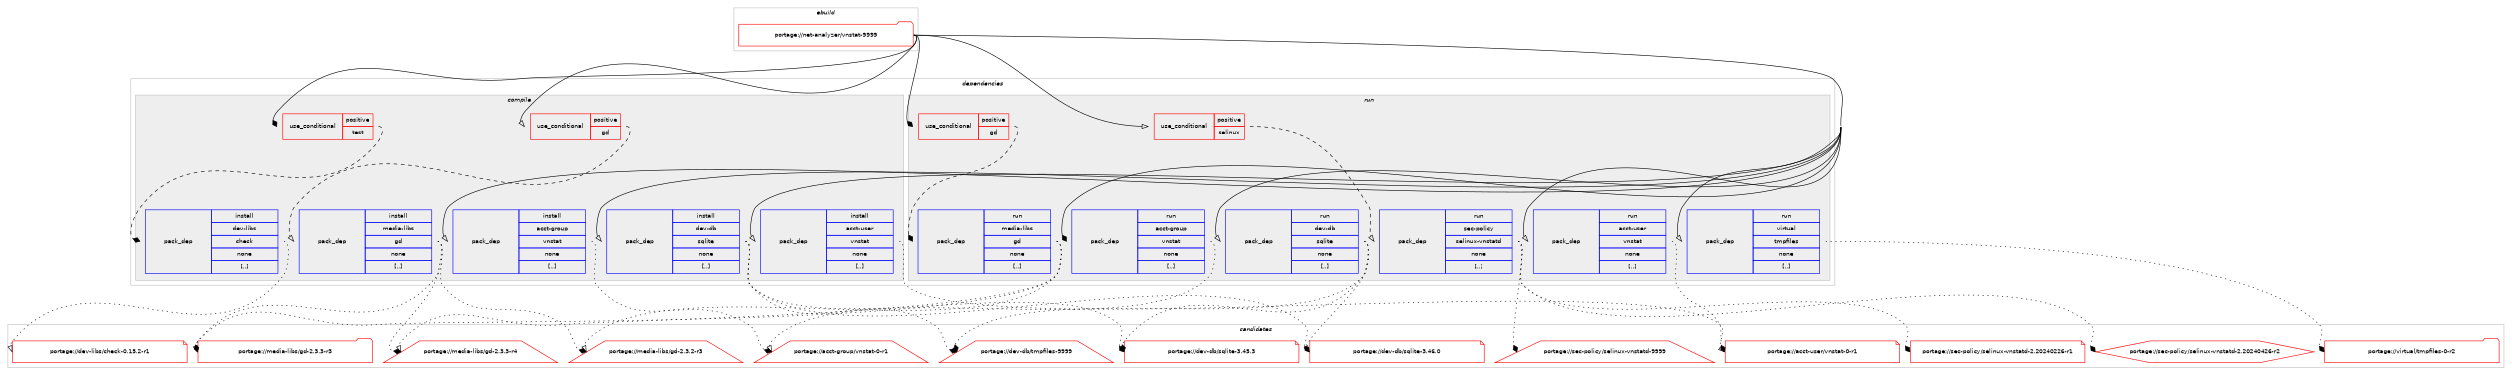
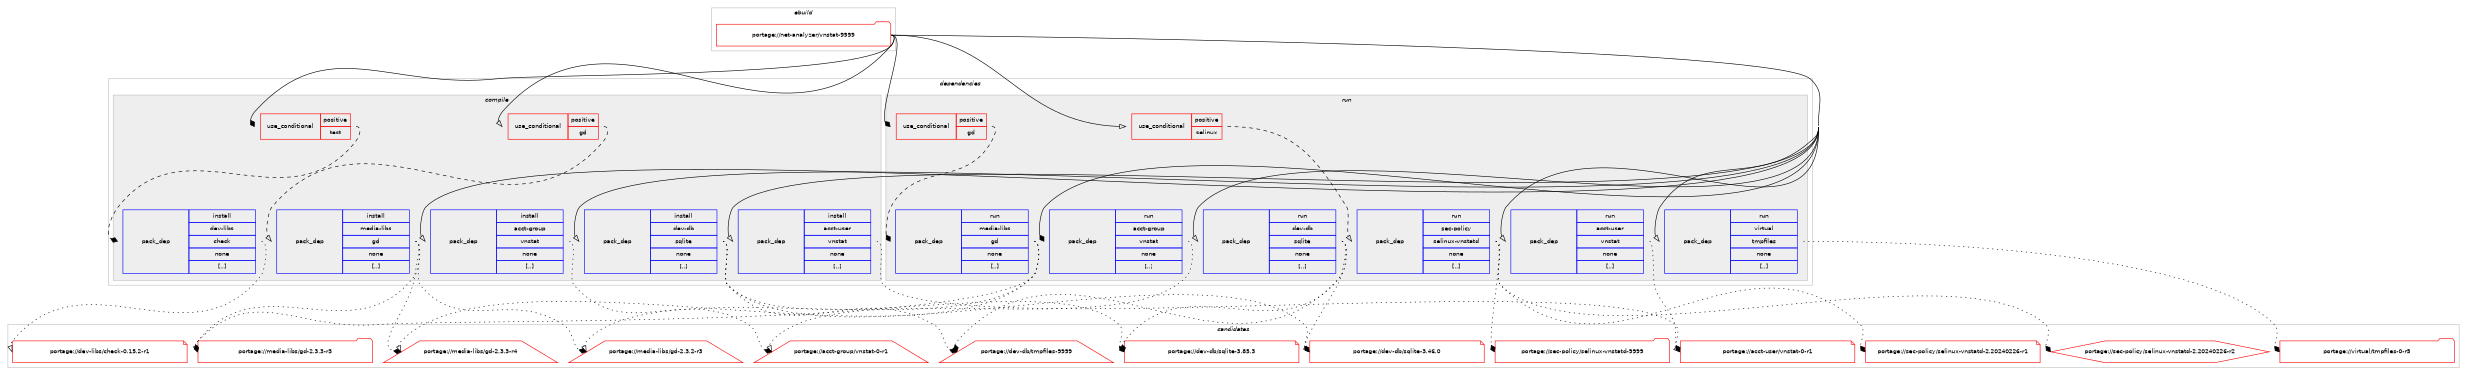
(1212, 352) -> (1212, 352)
(1605, 352) -> (1582, 352)
(2205, 352) -> (2160, 352)
(2412, 352) -> (2367, 352)
